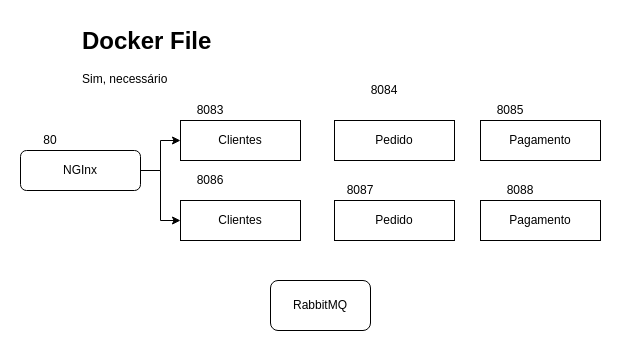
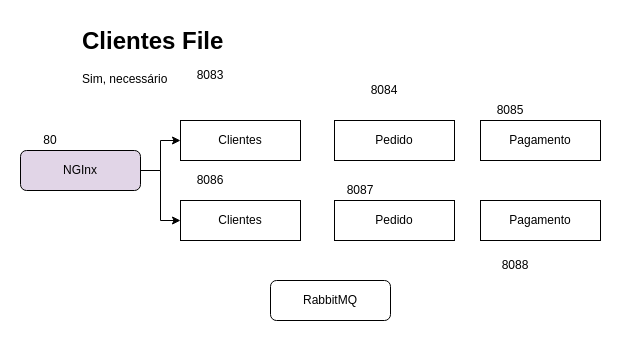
(127, 42) -> (127, 42)
(211, 111) -> (211, 76)
(81, 171) -> (81, 171)
(521, 191) -> (516, 266)
(321, 306) -> (331, 301)
